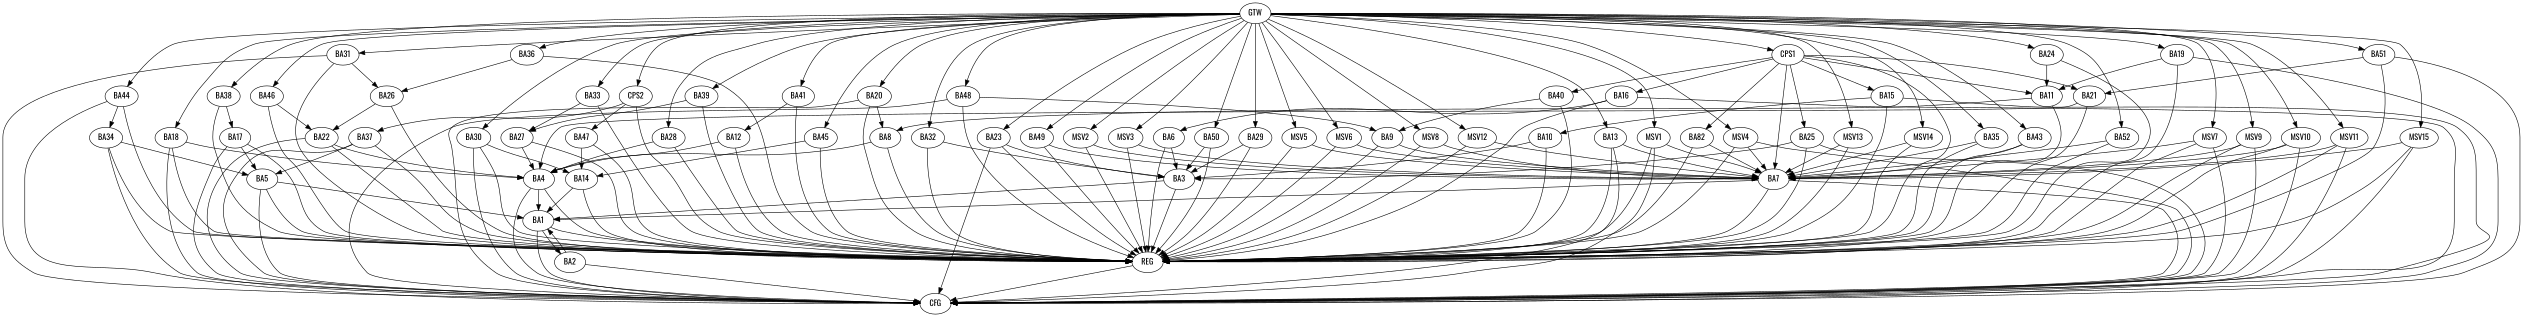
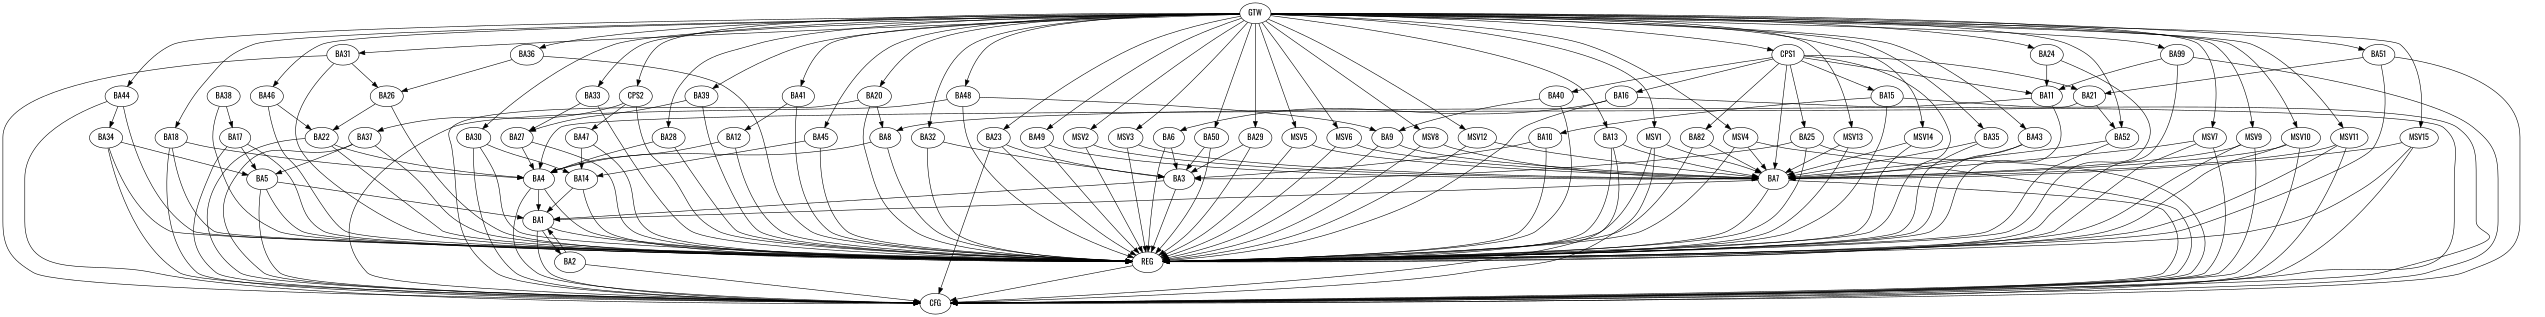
(731, 17) -> none
(2177, 55) -> (2177, 55)
(1656, 254) -> (2104, 115)
